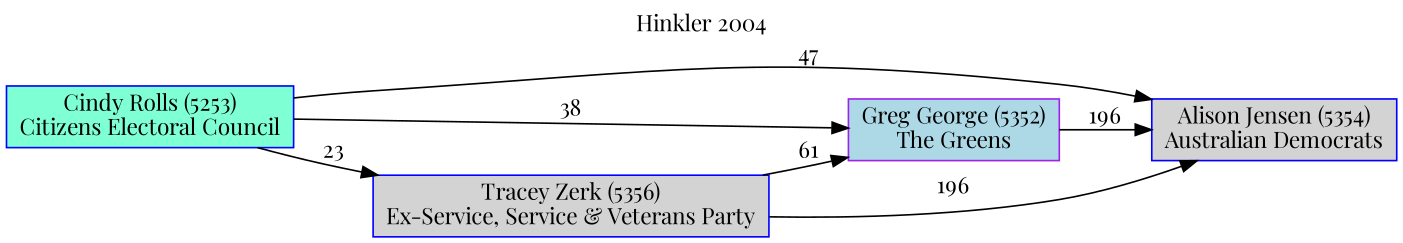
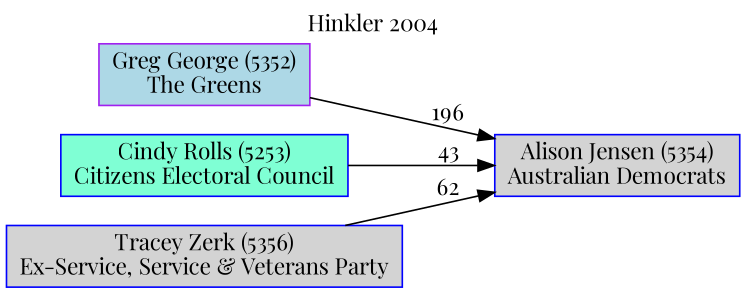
(809, 56) -> (449, 153)
(563, 123) -> none
(309, 161) -> none
(797, 168) -> none
(954, 187) -> (449, 189)
